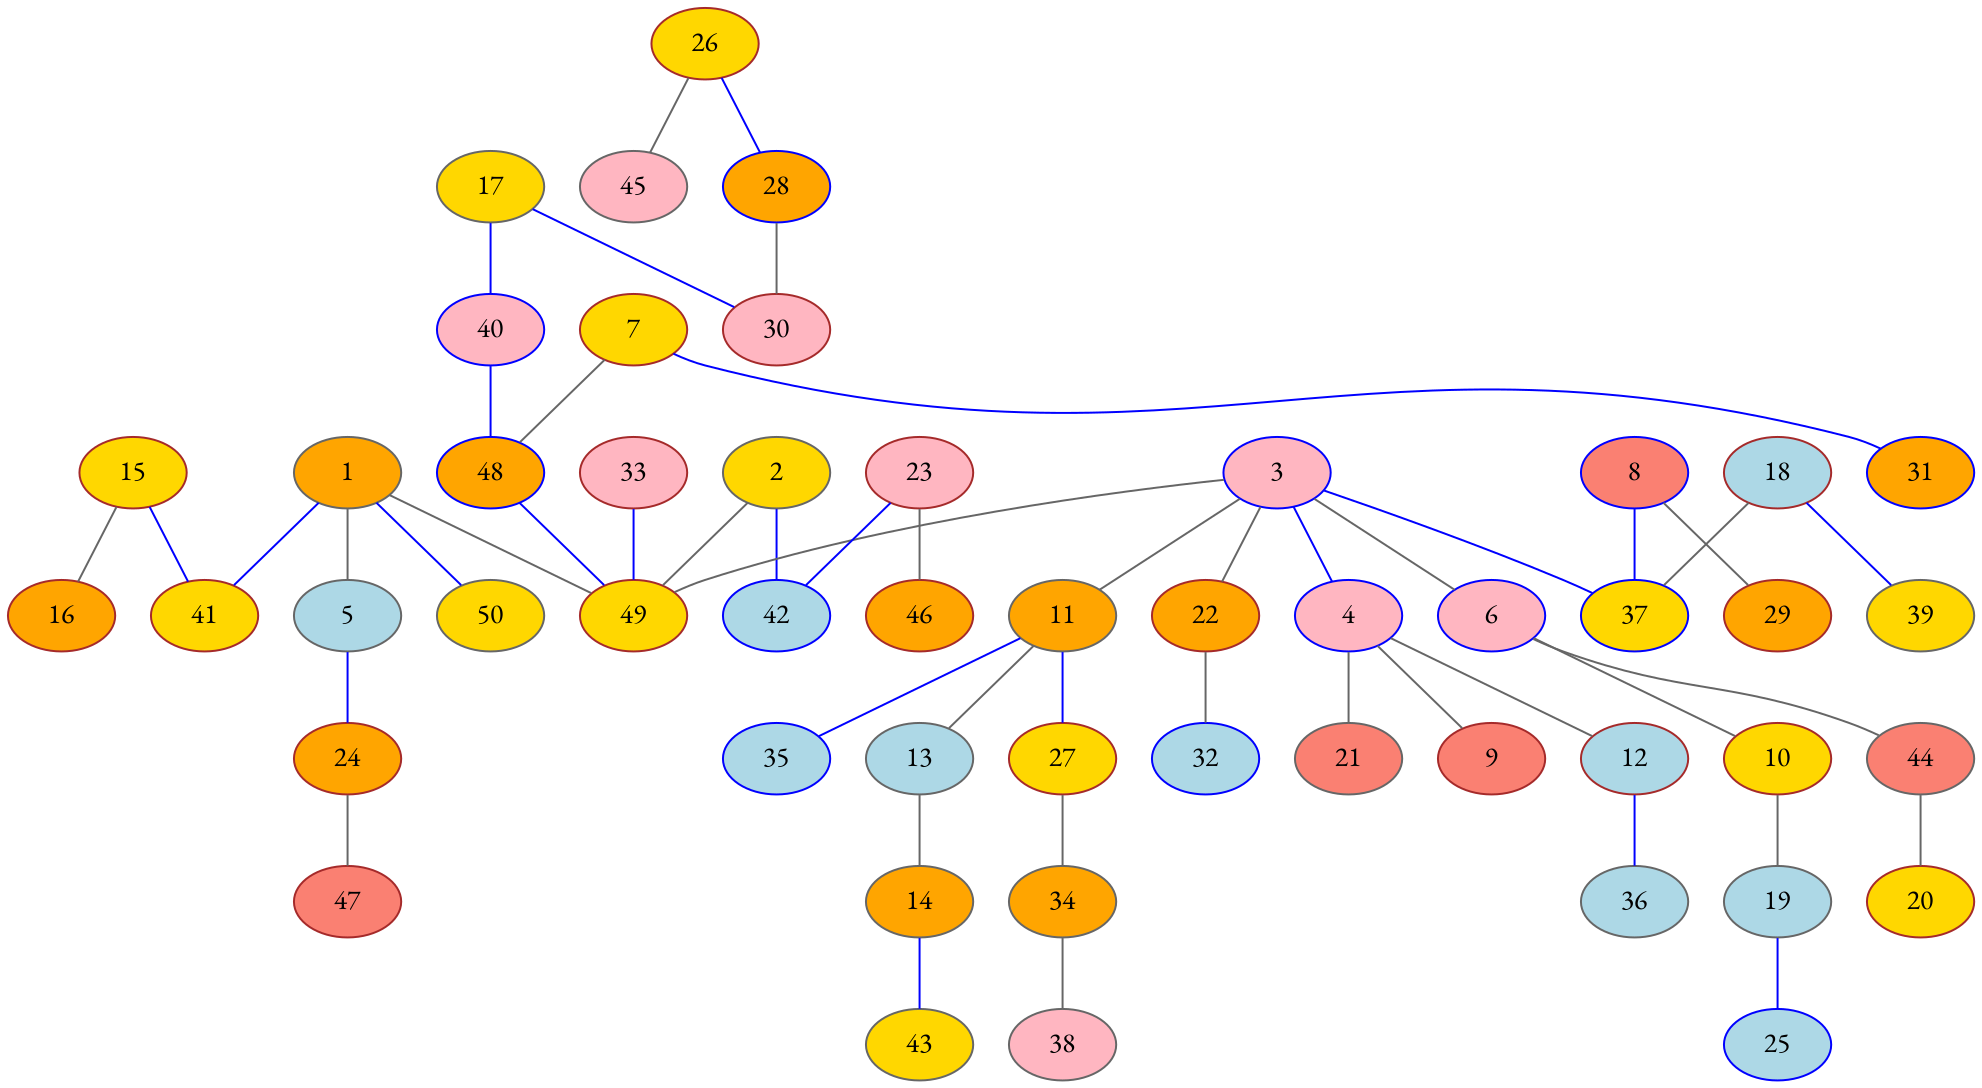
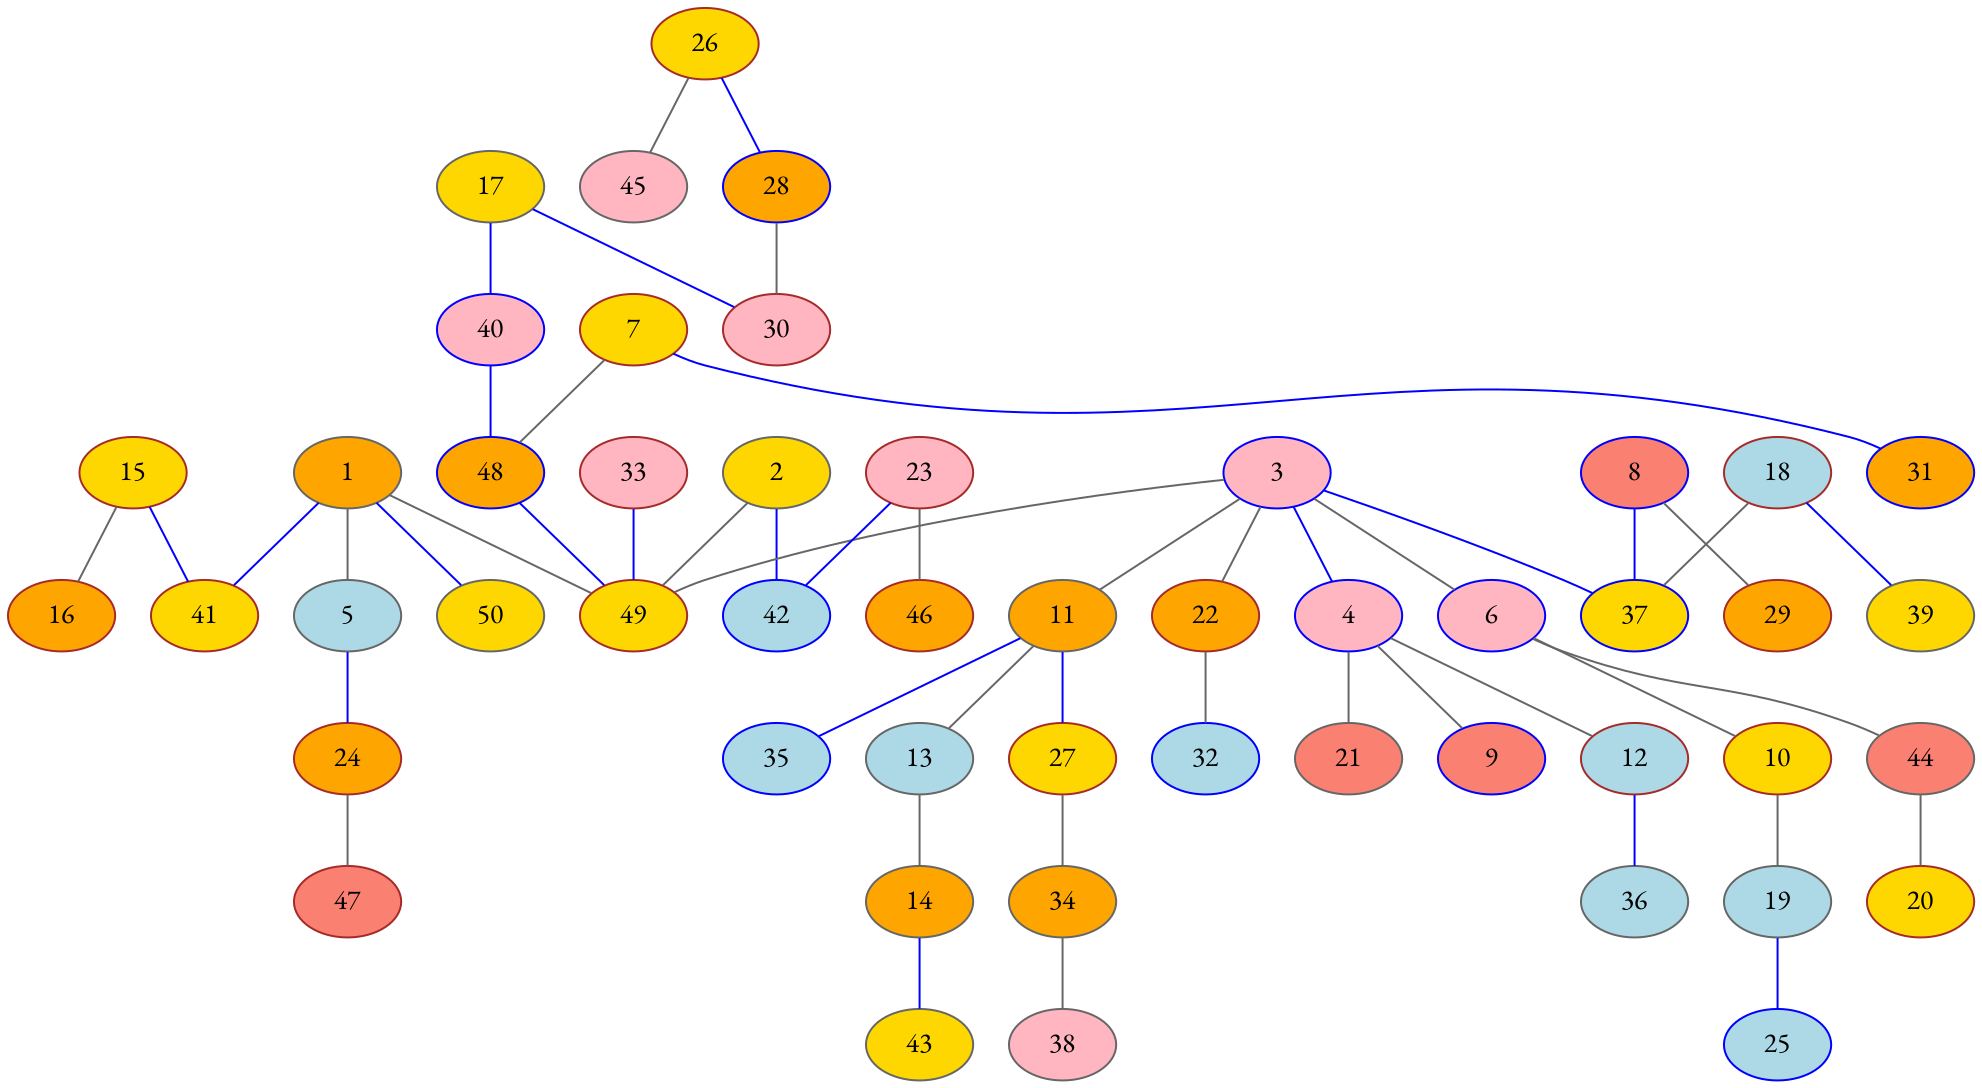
(1492, 759) -> (1492, 759)
